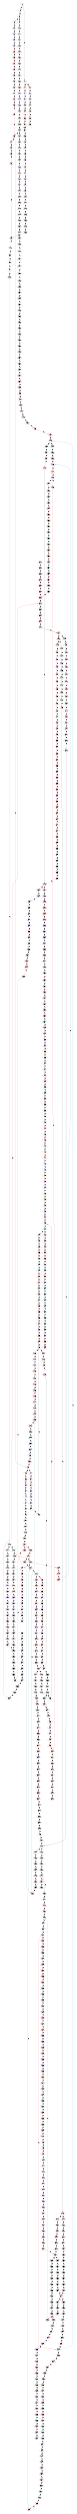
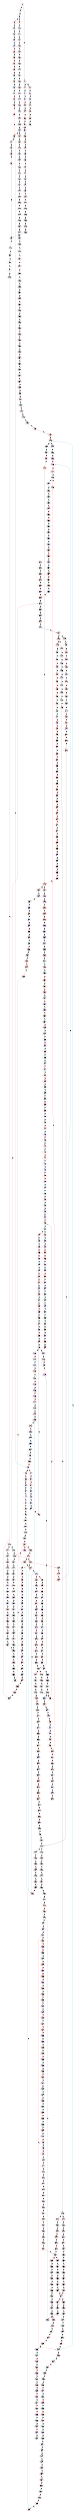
none -> (22, 1627)
(45, 1884) -> (43, 1890)
